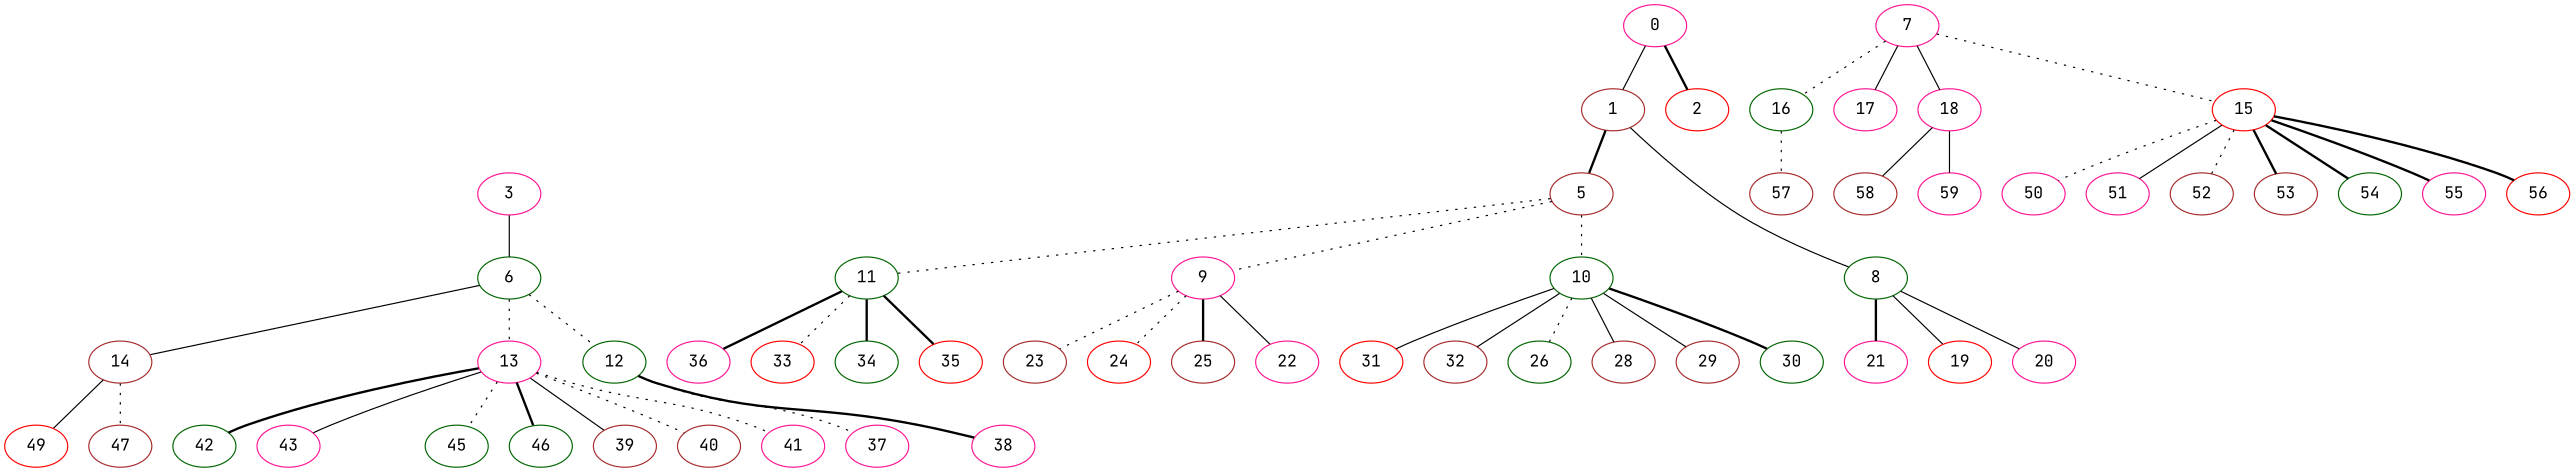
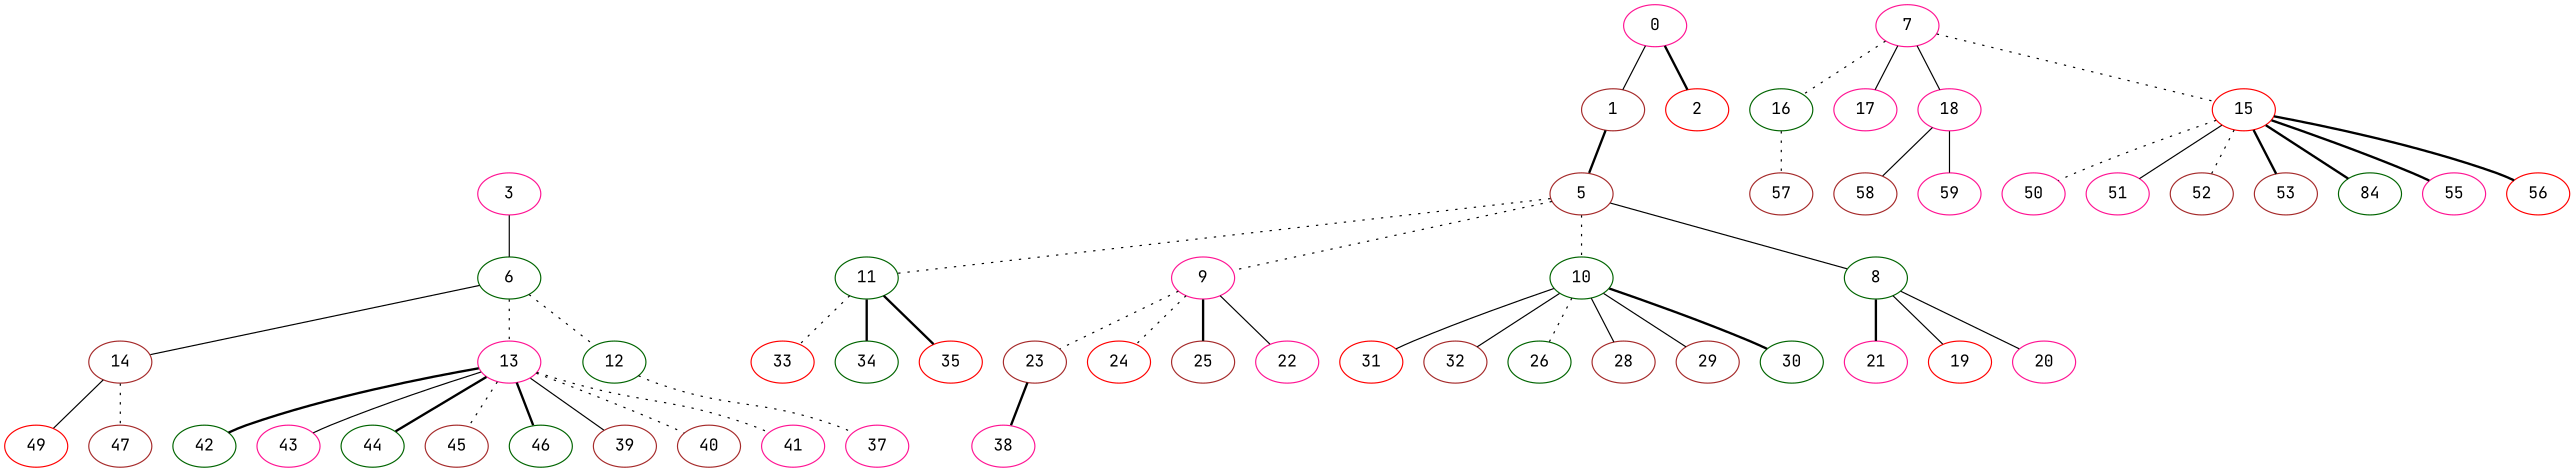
(2370, 194) -> (2370, 194)
(1732, 210) -> (1729, 236)
(698, 362) -> none
(814, 411) -> (1019, 404)
none -> (373, 446)
(457, 446) -> (457, 446)
